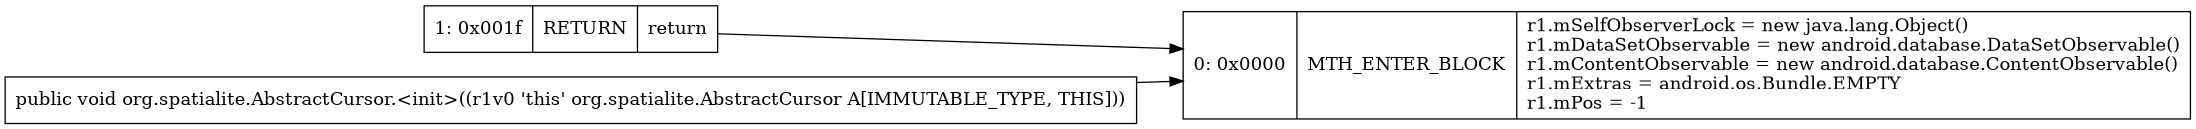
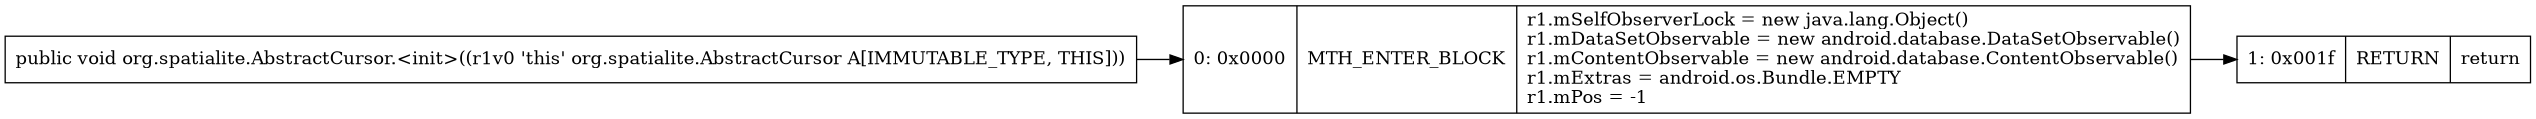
(944, 41) -> (2207, 59)
